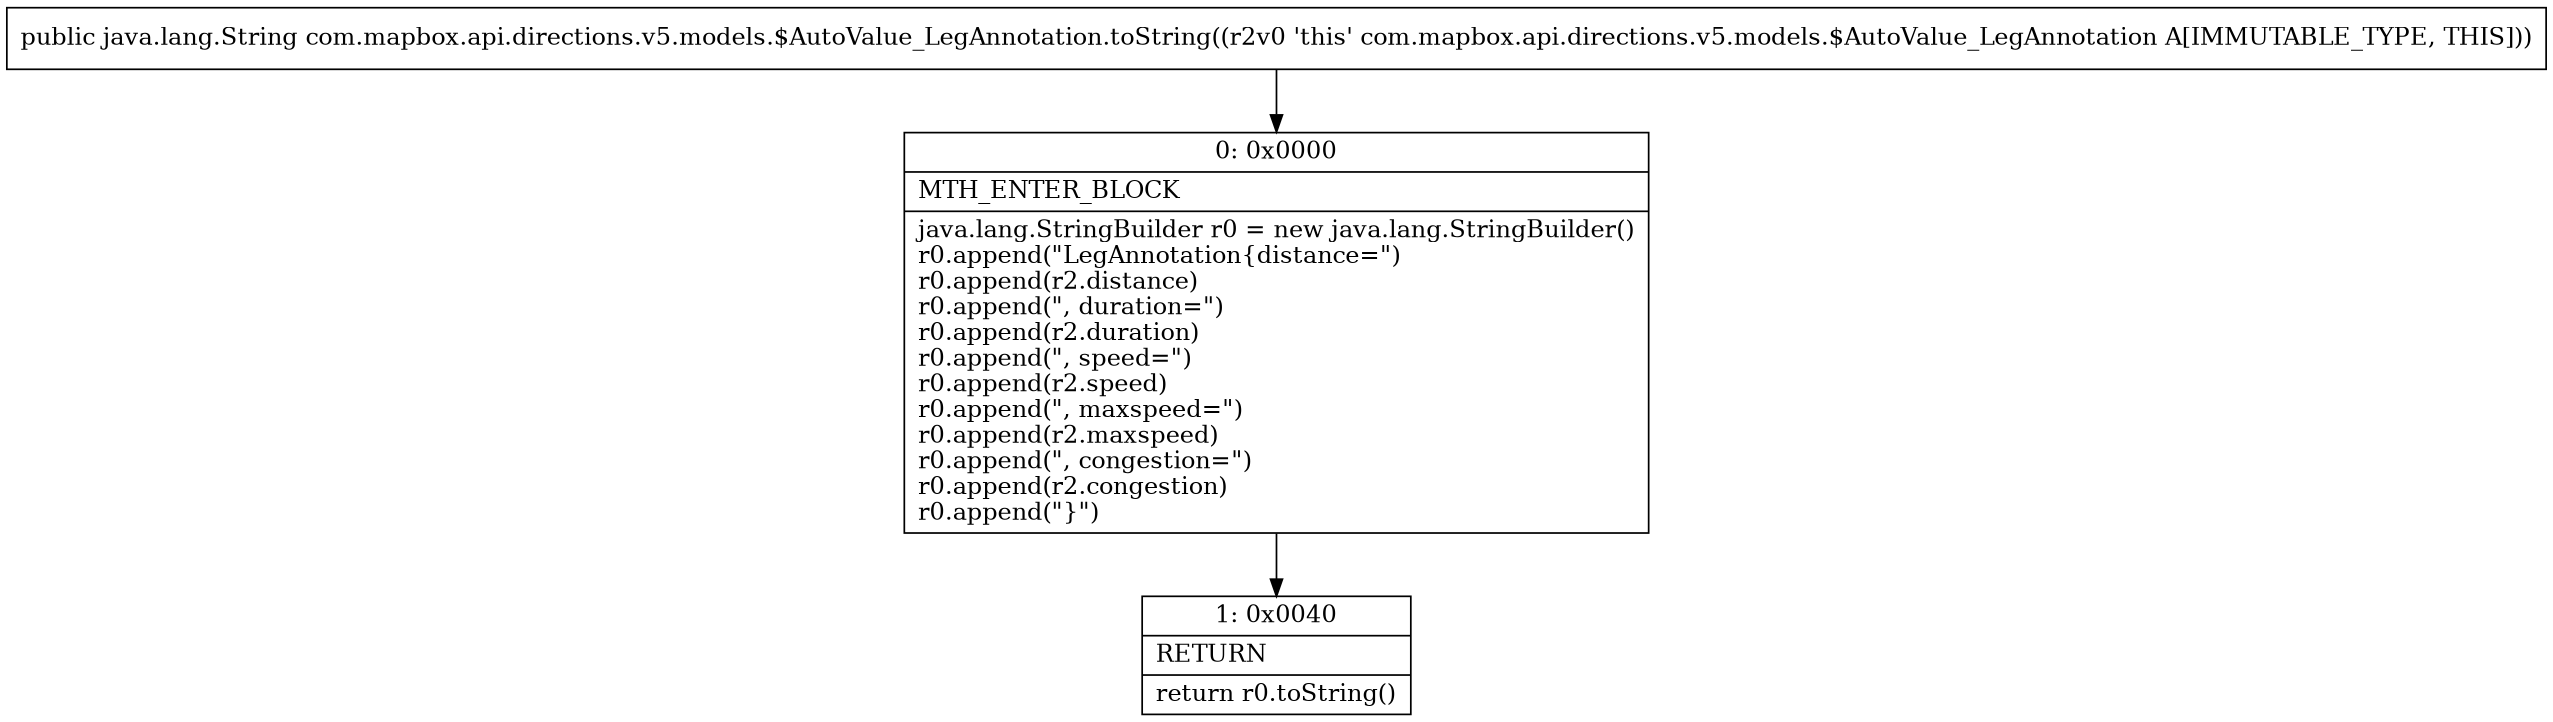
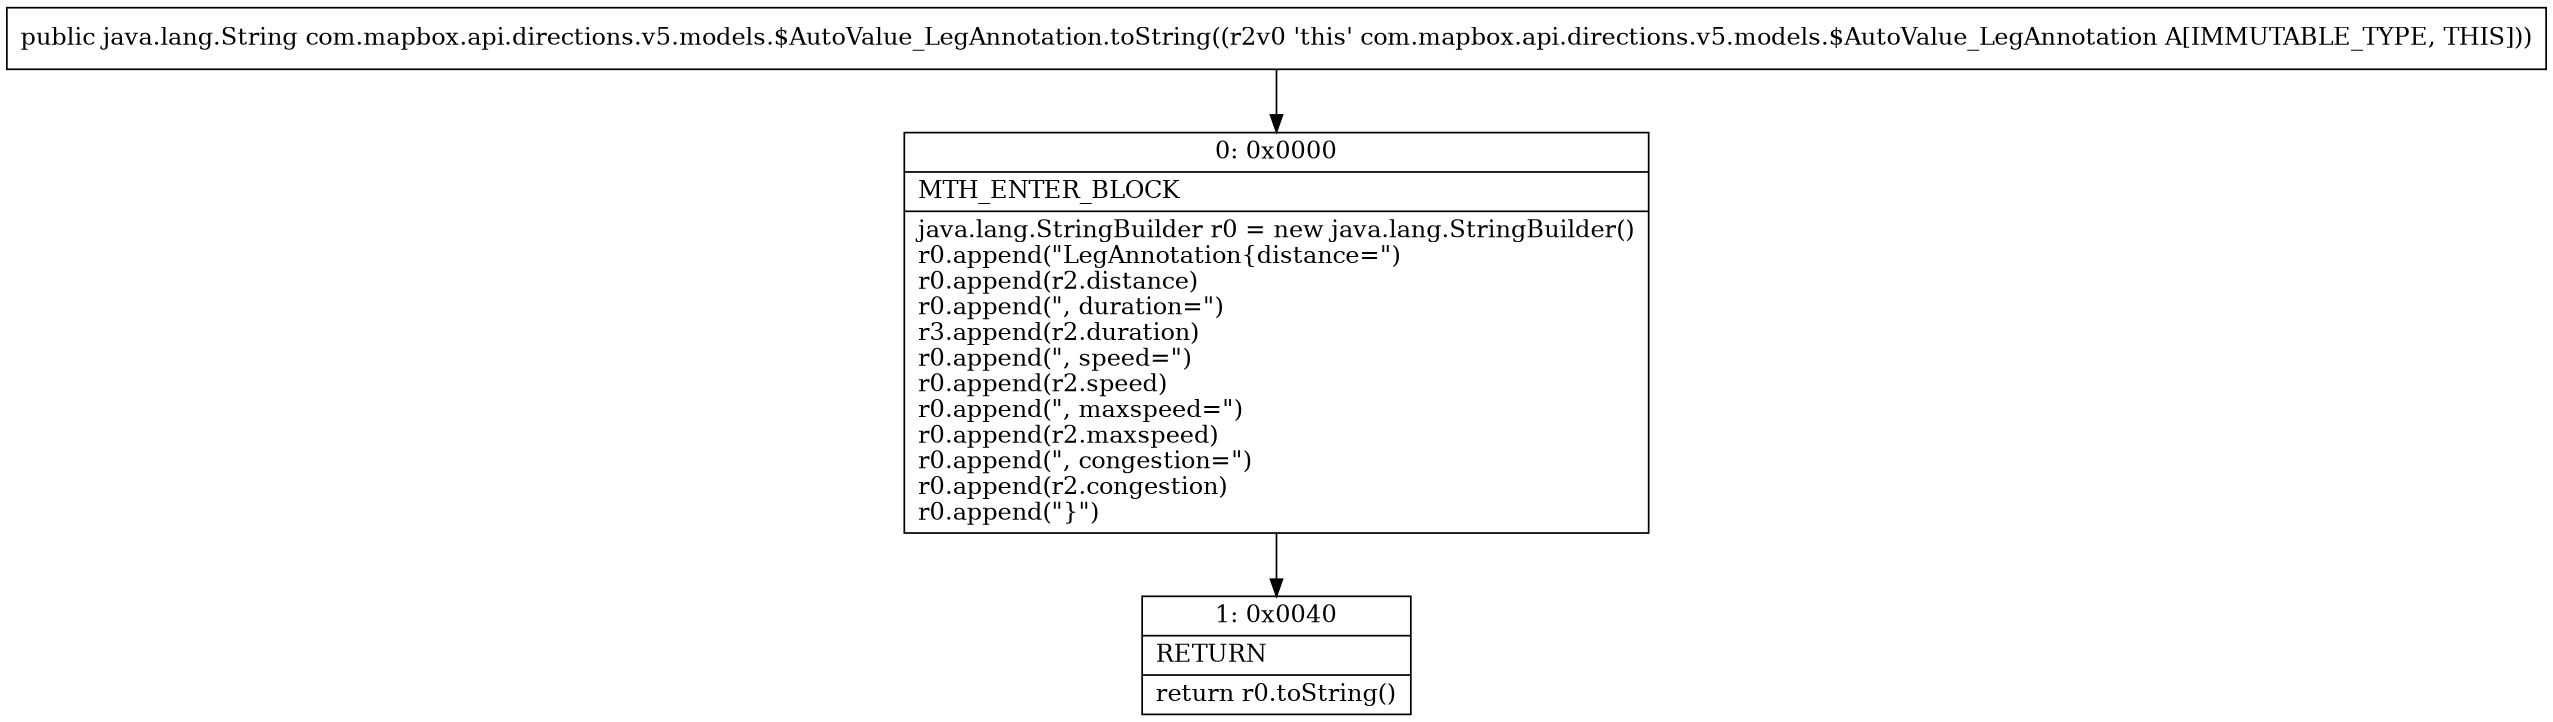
(1059, 333) -> (1059, 333)
